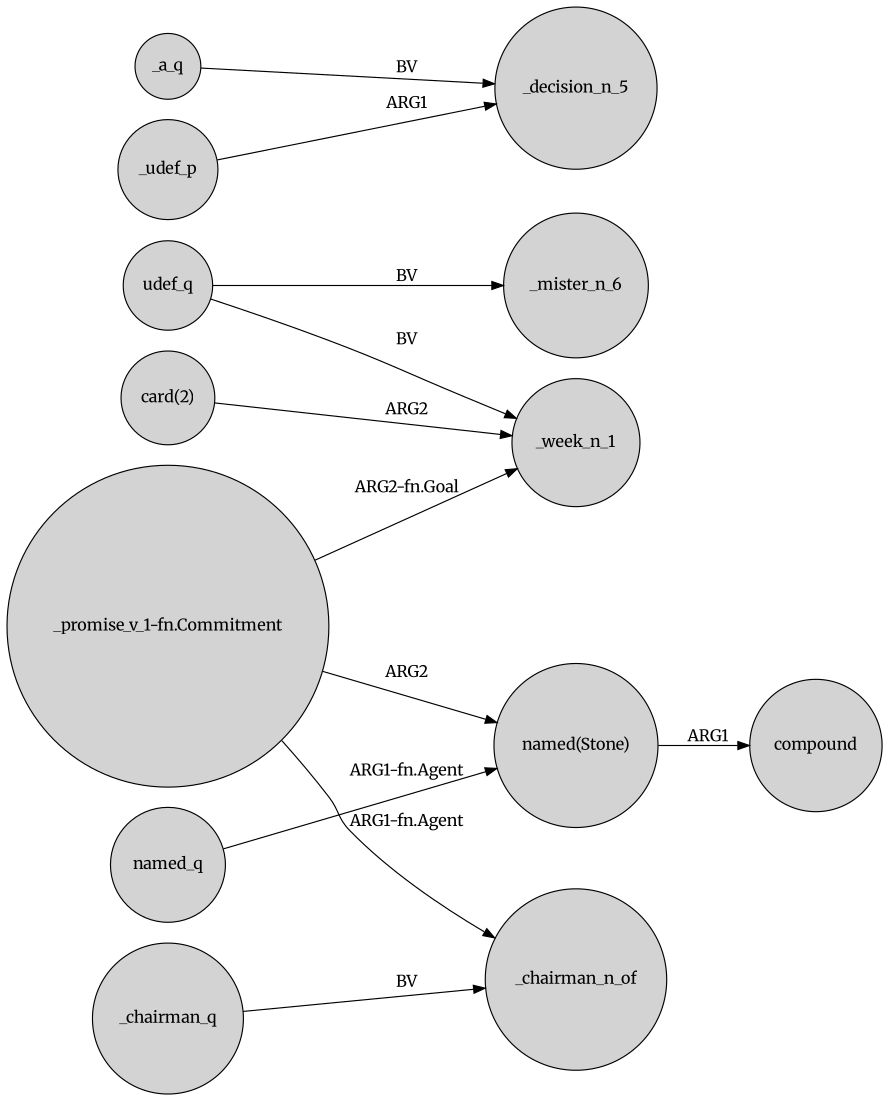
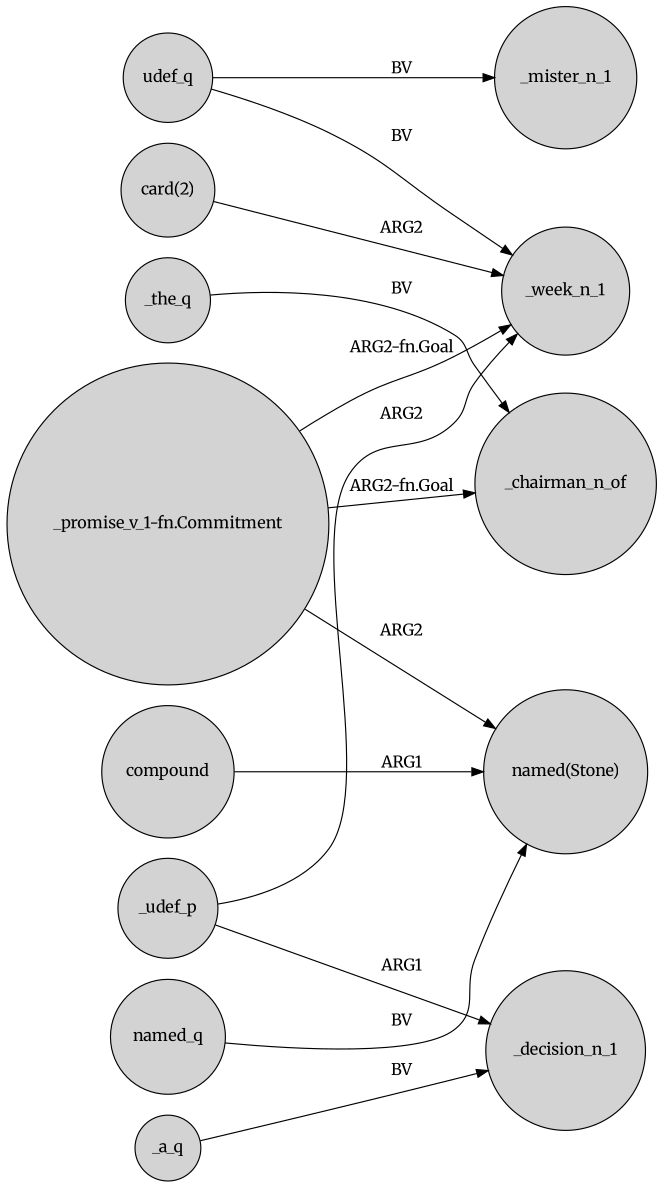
(576, 88) -> (566, 1051)
(576, 285) -> (566, 78)
none -> (337, 616)
(698, 746) -> (359, 772)
(407, 771) -> (402, 1021)
(407, 822) -> (402, 487)
(168, 1019) -> (168, 300)
